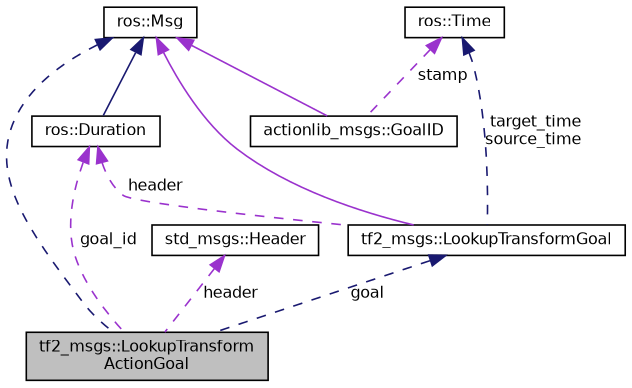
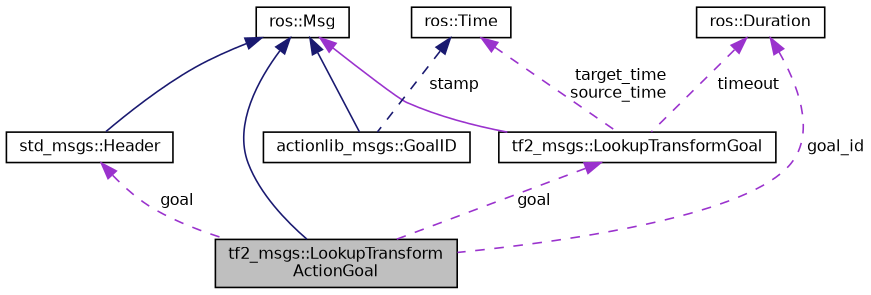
(259, 81) -> (339, 92)
(399, 83) -> (409, 92)
(119, 84) -> (173, 81)
(485, 138) -> (556, 90)
(11, 185) -> (245, 151)
(153, 187) -> (746, 85)
(228, 294) -> (175, 201)
(322, 296) -> (491, 204)
